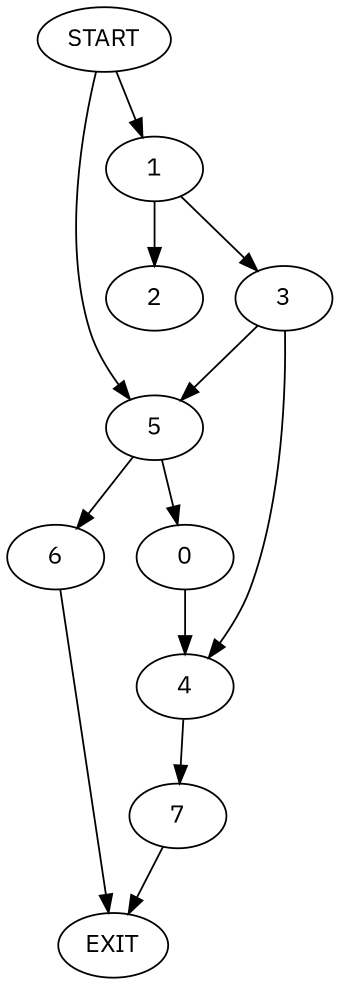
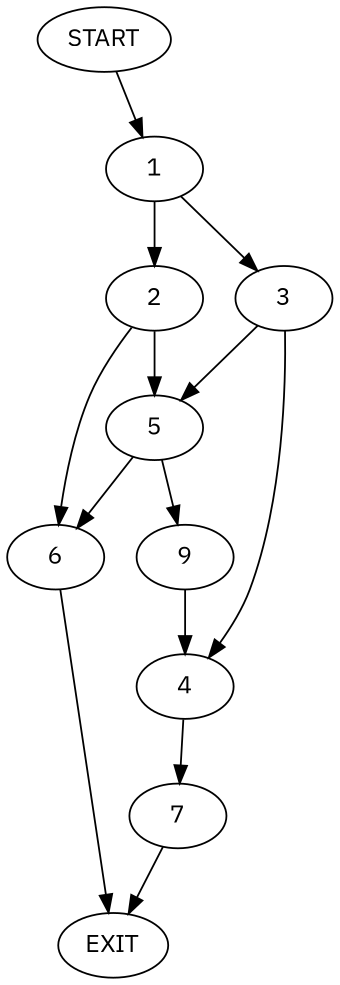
(76, 232) -> (155, 354)
none -> (84, 412)
(185, 557) -> (185, 557)
